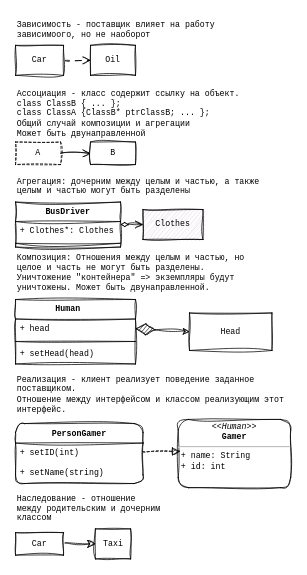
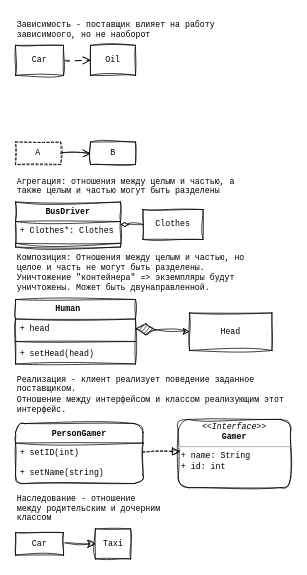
(133, 113) -> none
(139, 187) -> (139, 187)
(136, 225) -> (136, 225)
(173, 225) -> (173, 225)
(206, 439) -> (208, 439)
